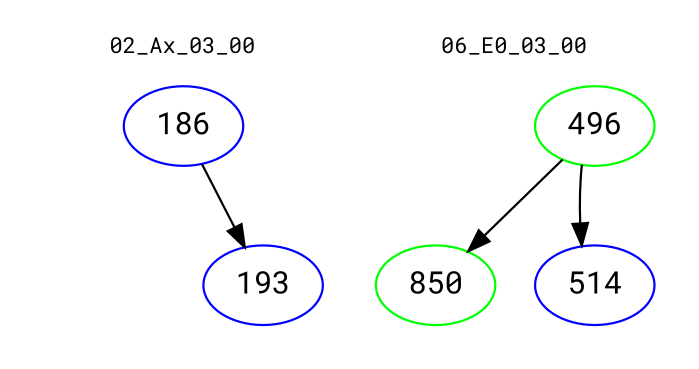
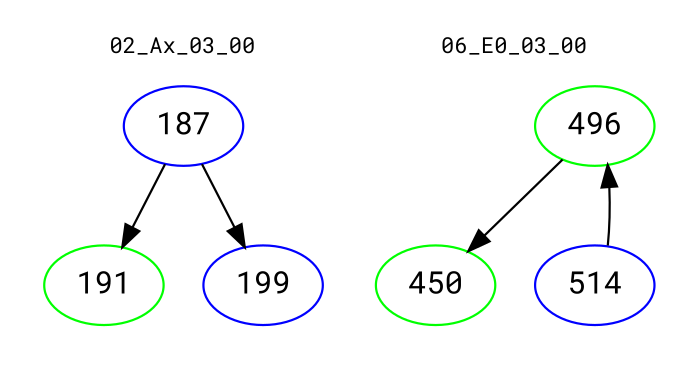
(184, 126) -> (184, 126)
(580, 194) -> (610, 217)
none -> (104, 285)
(263, 285) -> (263, 285)
(436, 285) -> (436, 285)
